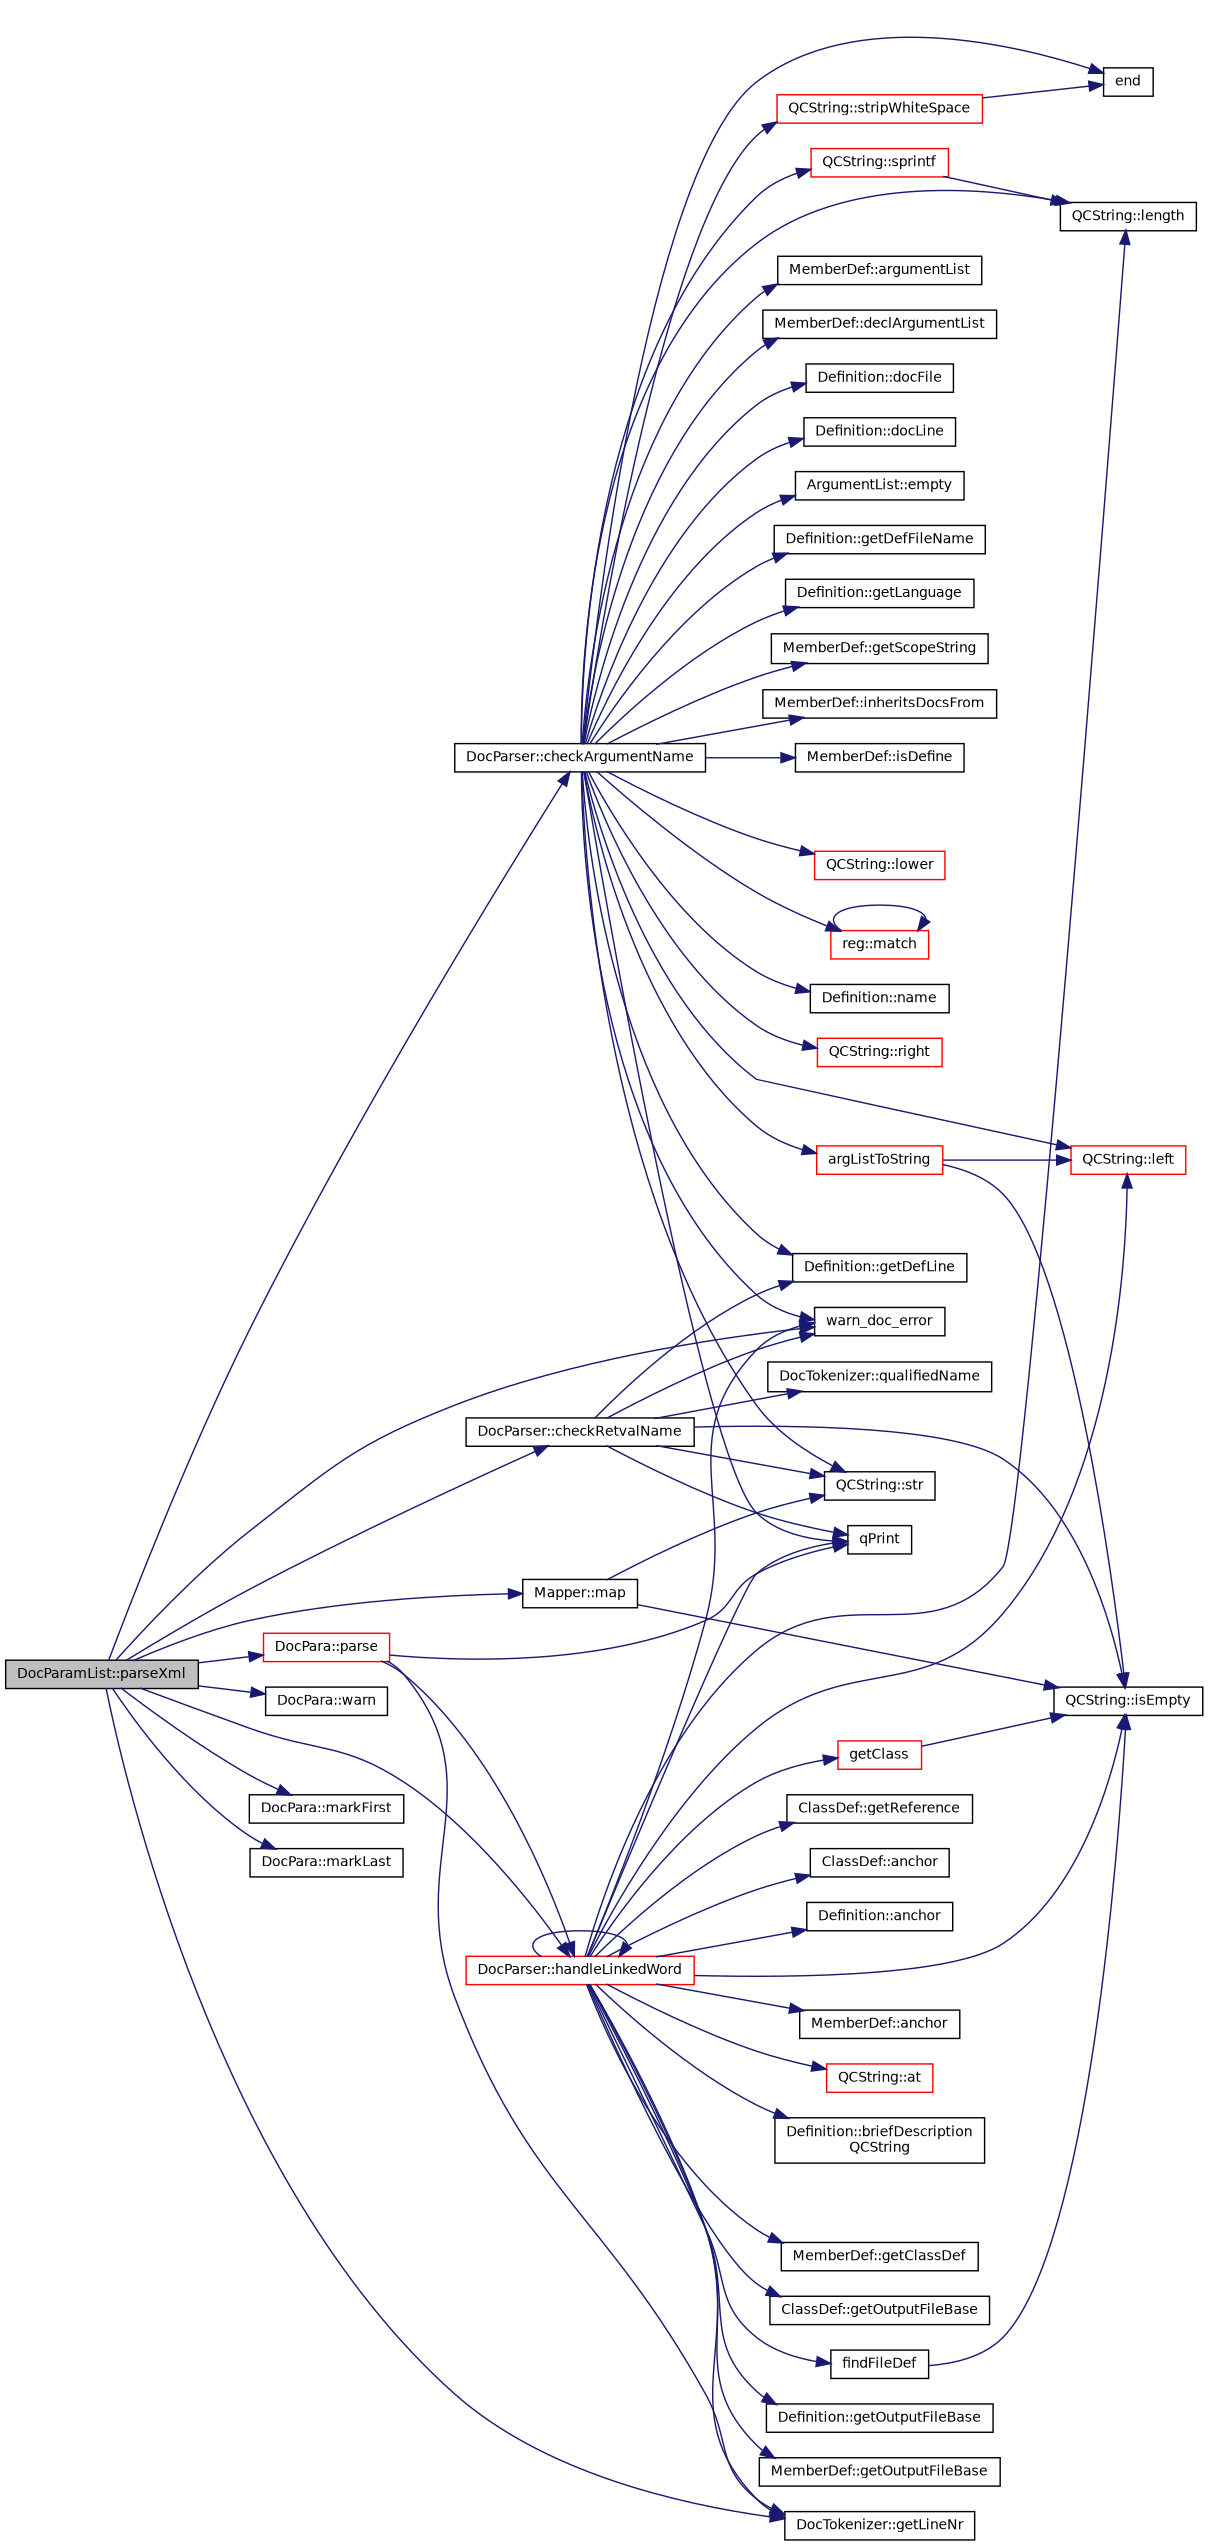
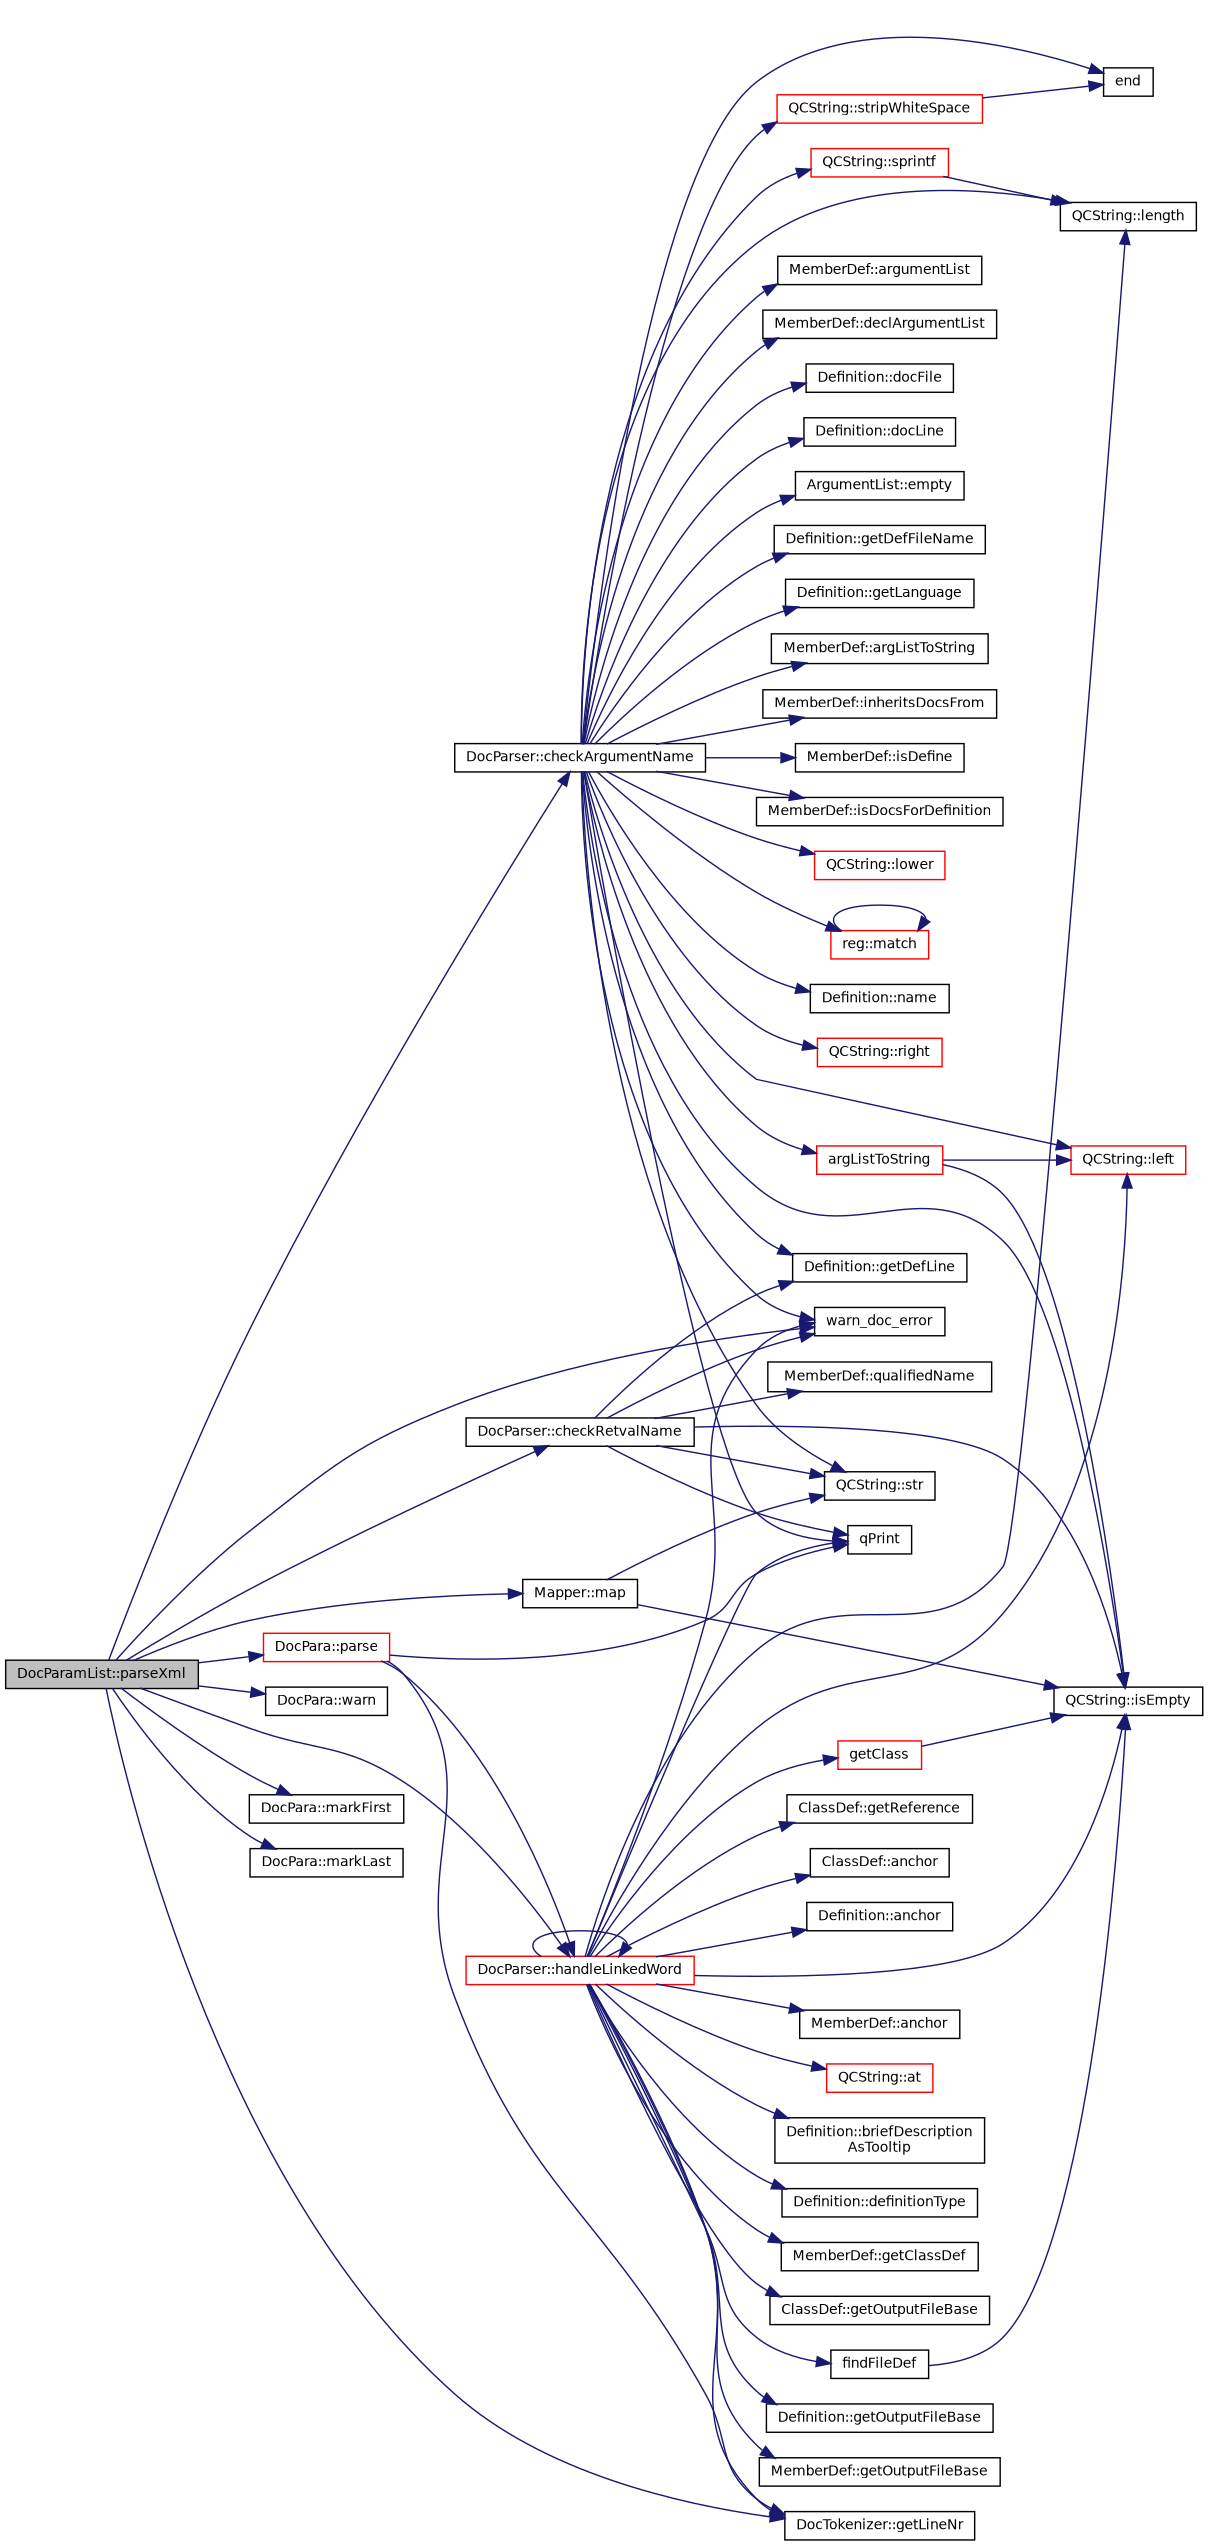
(880, 649) -> (880, 649)
none -> (880, 812)
none -> (877, 1213)
(880, 1377) -> (880, 1377)
(880, 2140) -> (880, 2140)
none -> (880, 2203)
